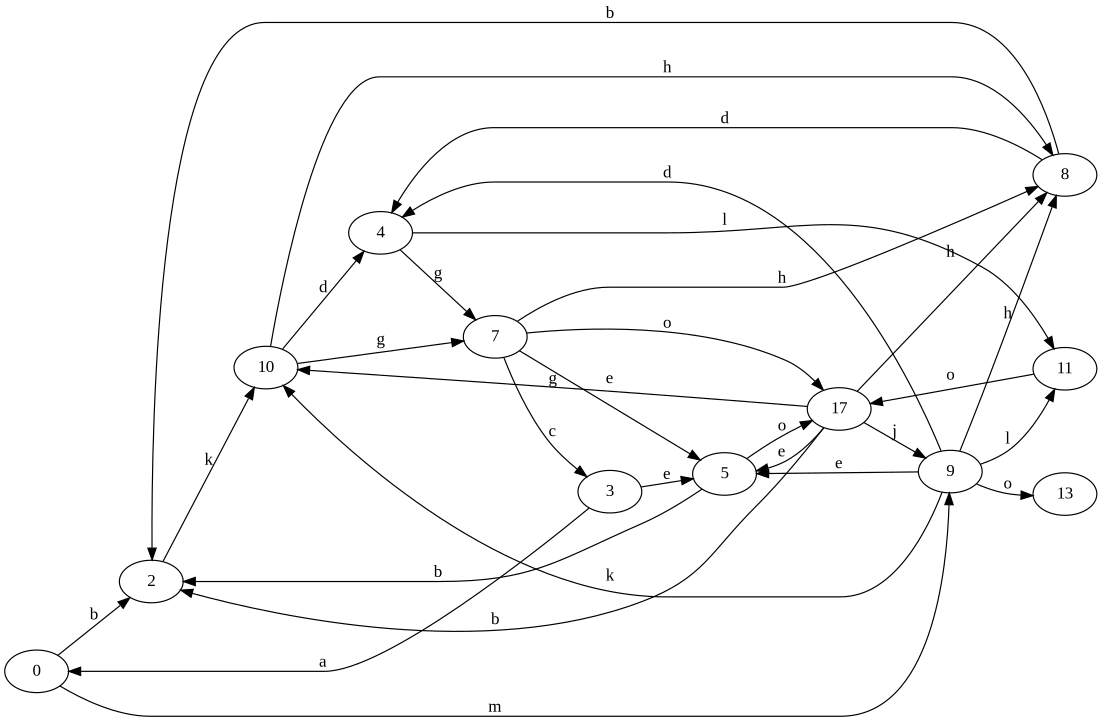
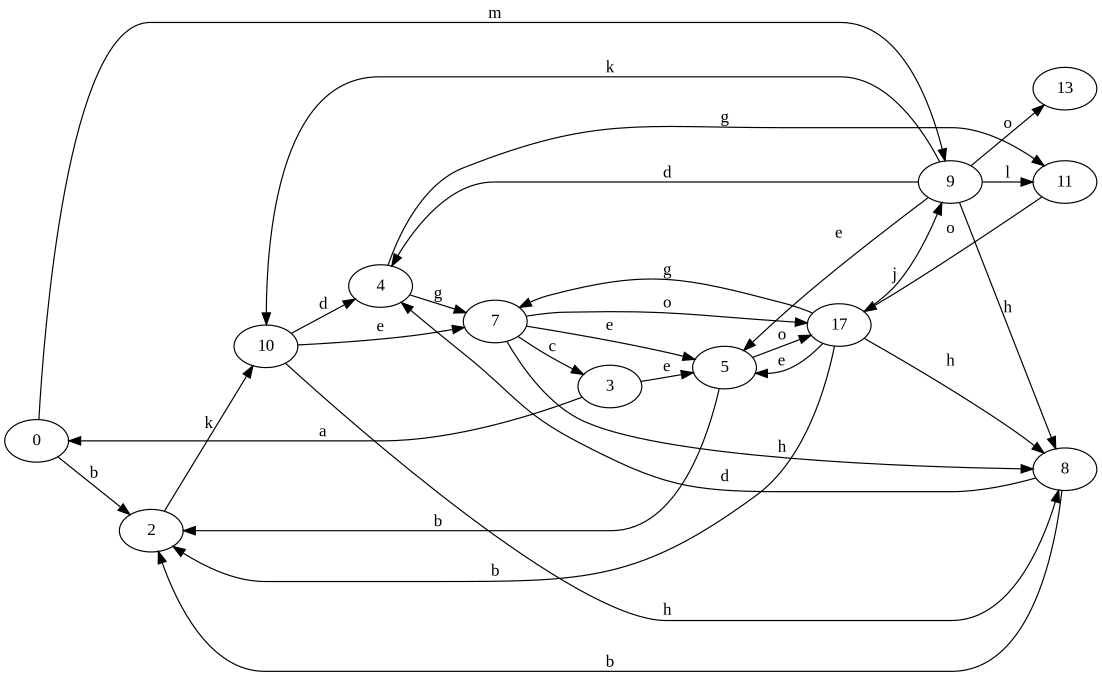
(725, 220) -> (725, 118)
(381, 340) -> (381, 327)
(559, 388) -> (672, 280)
